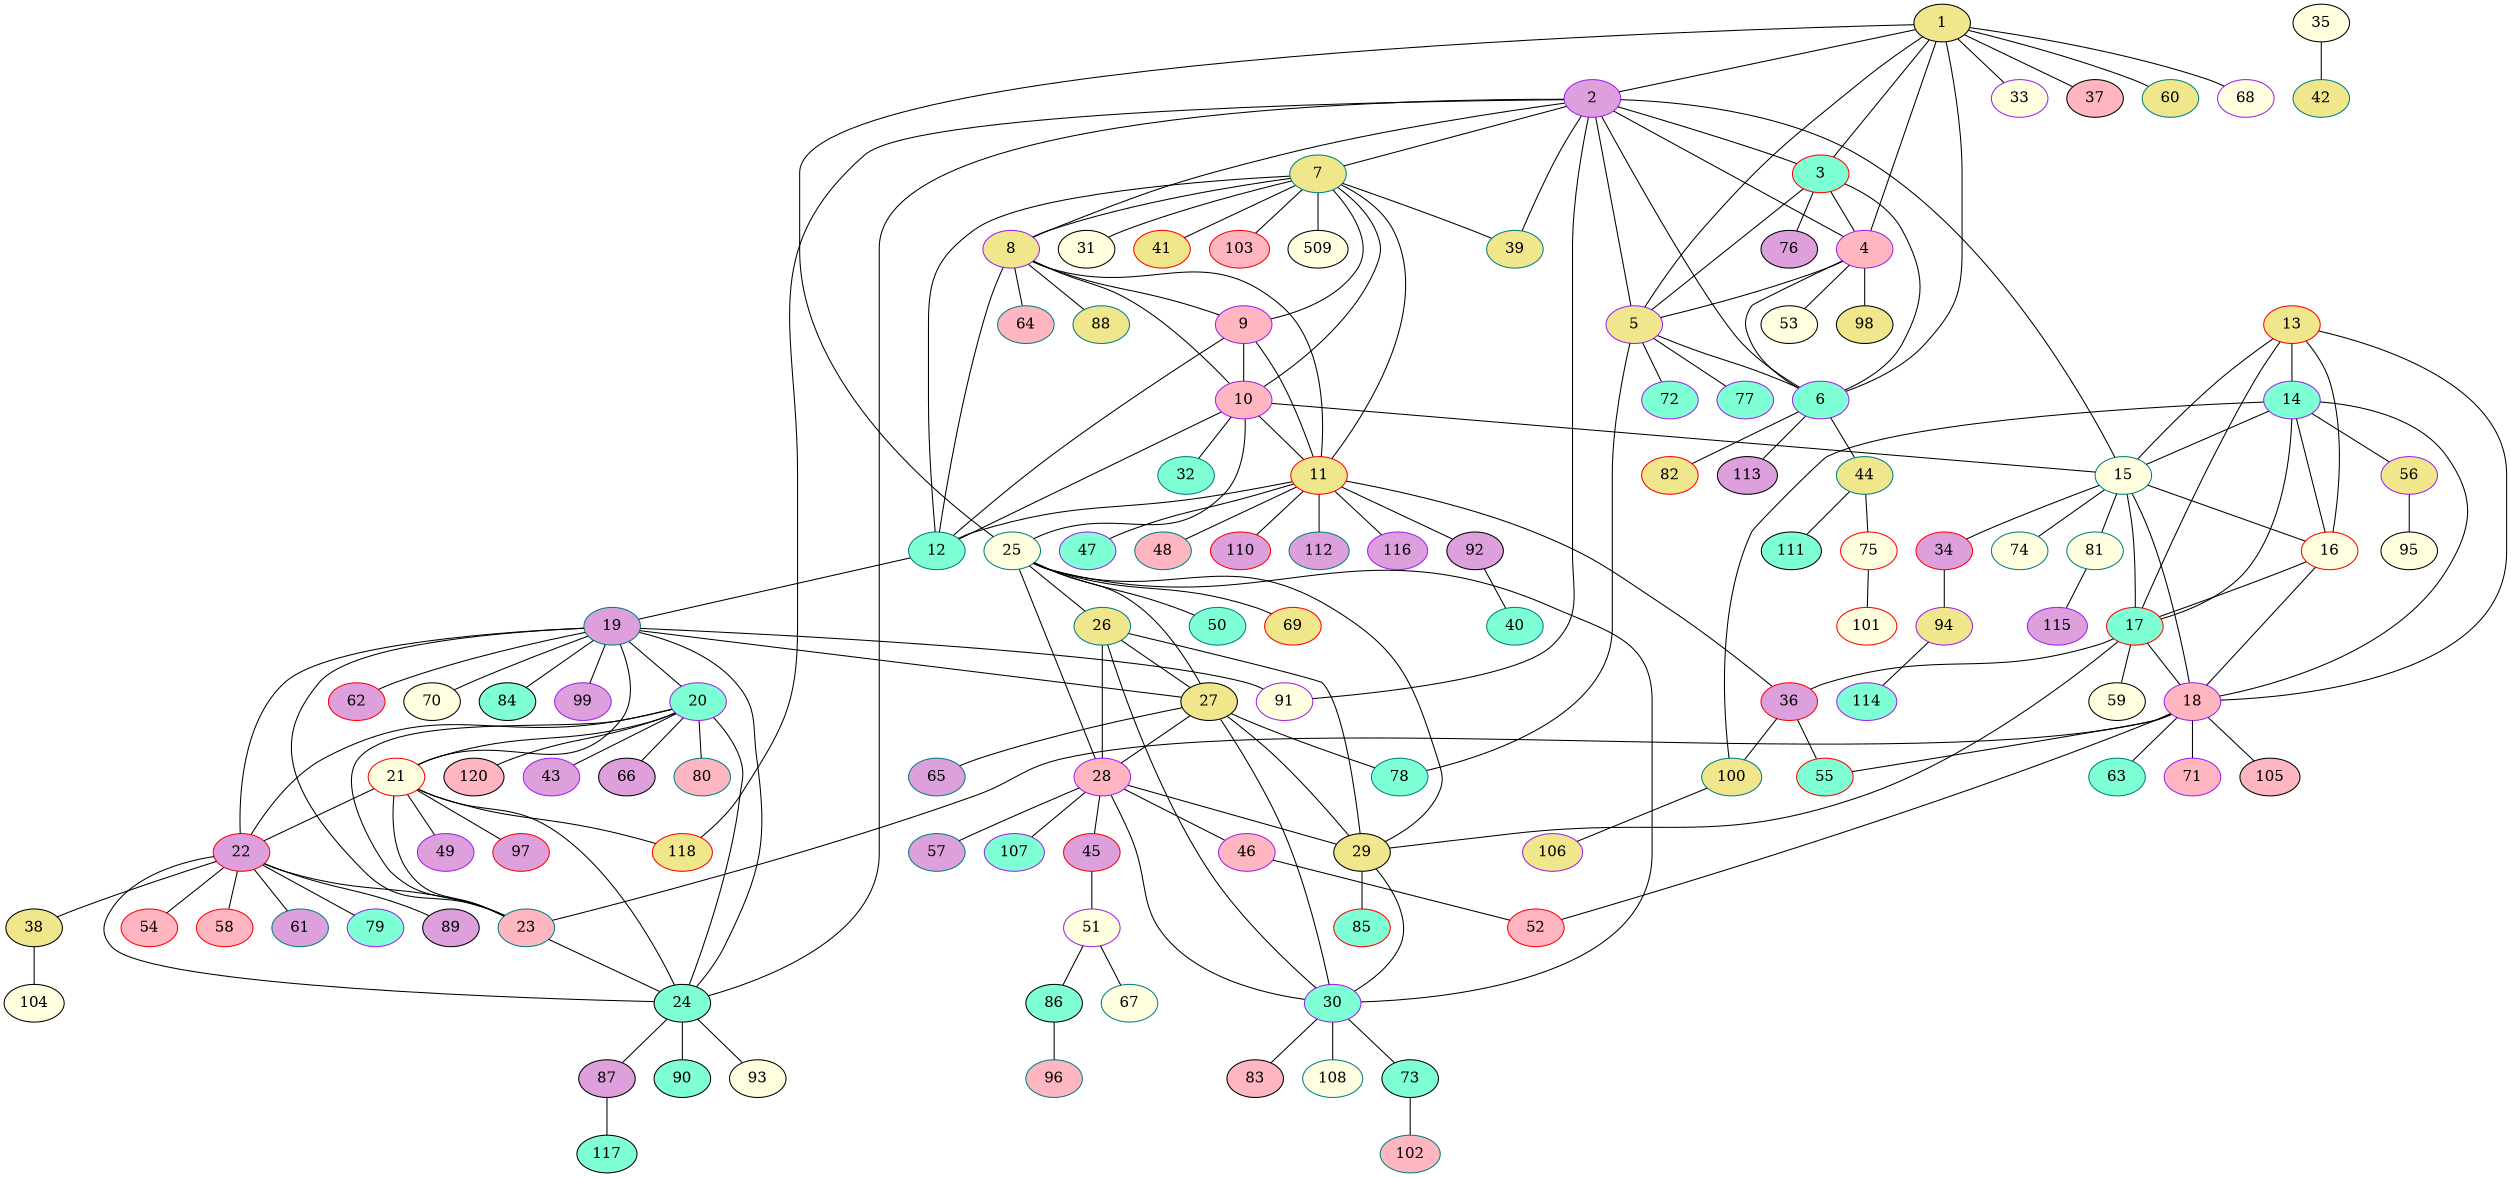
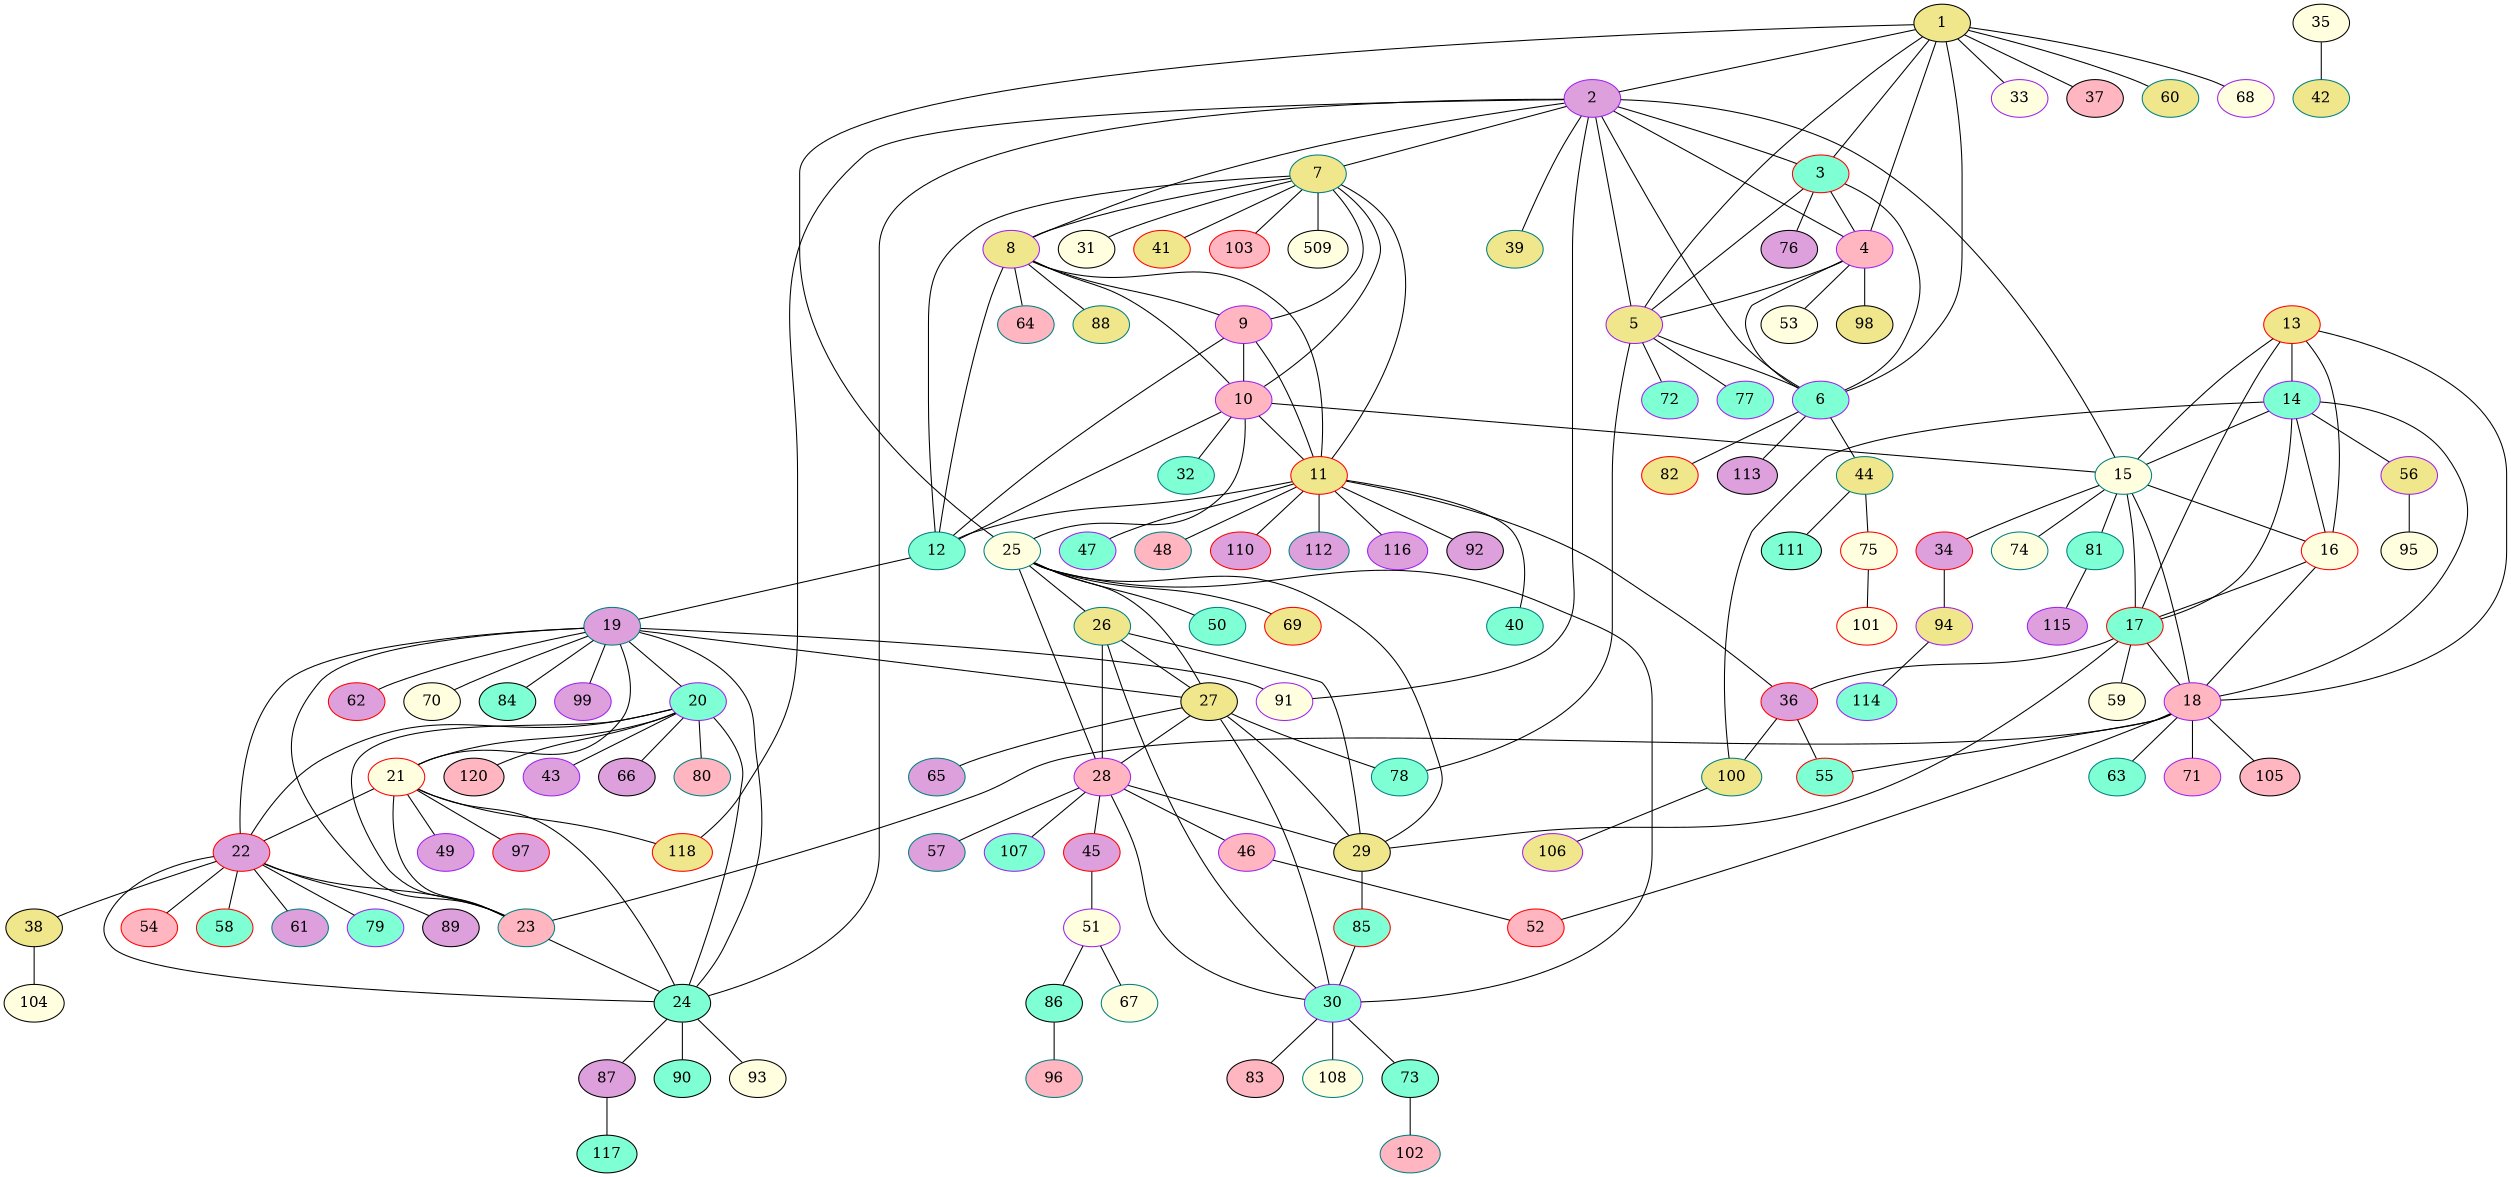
(1417, 210) -> none
(2095, 551) -> (2095, 551)
(1499, 595) -> (1514, 534)
(225, 928) -> (225, 928)
(1403, 936) -> (1347, 966)
